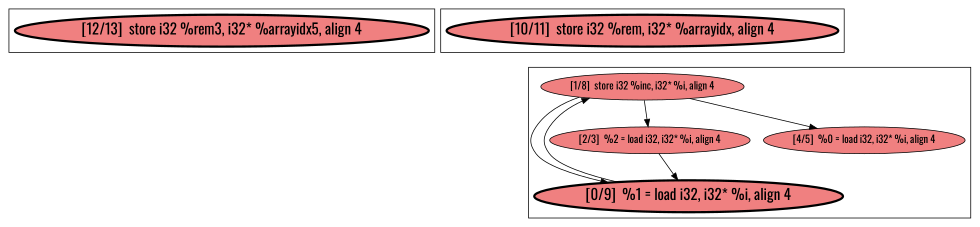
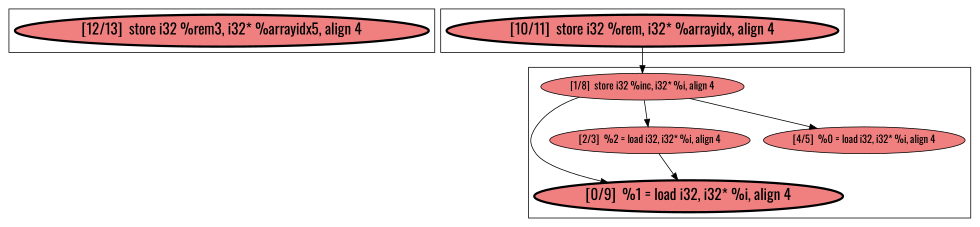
(551, 155) -> (642, 57)
